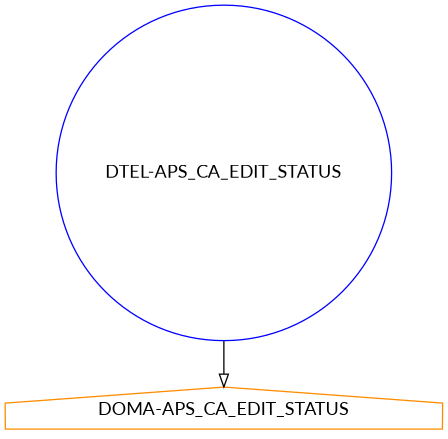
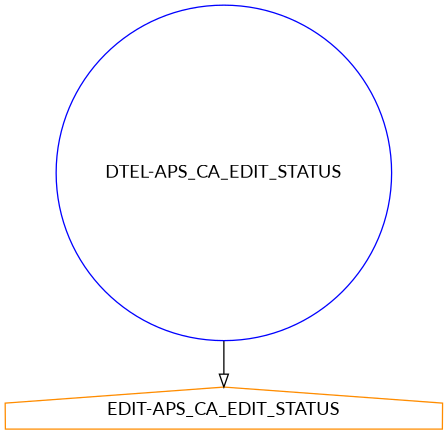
(224, 410) -> (224, 410)
